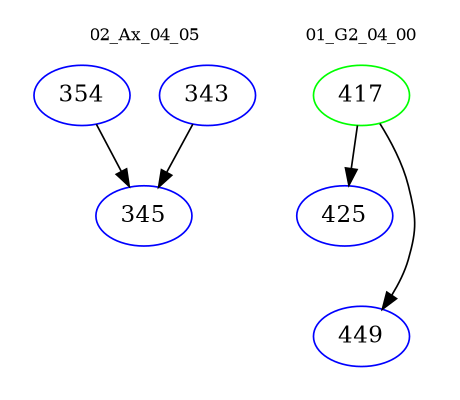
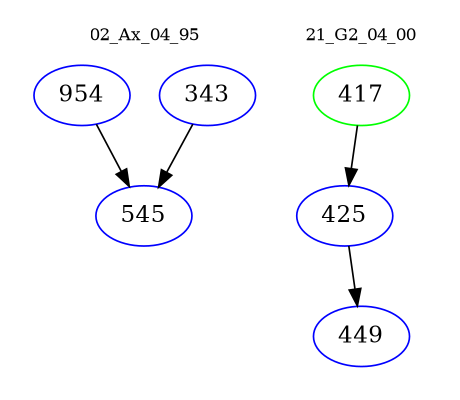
(145, 36) -> (145, 36)
(362, 36) -> (362, 36)
(82, 95) -> (82, 95)
(413, 208) -> (352, 267)
(144, 216) -> (144, 216)
